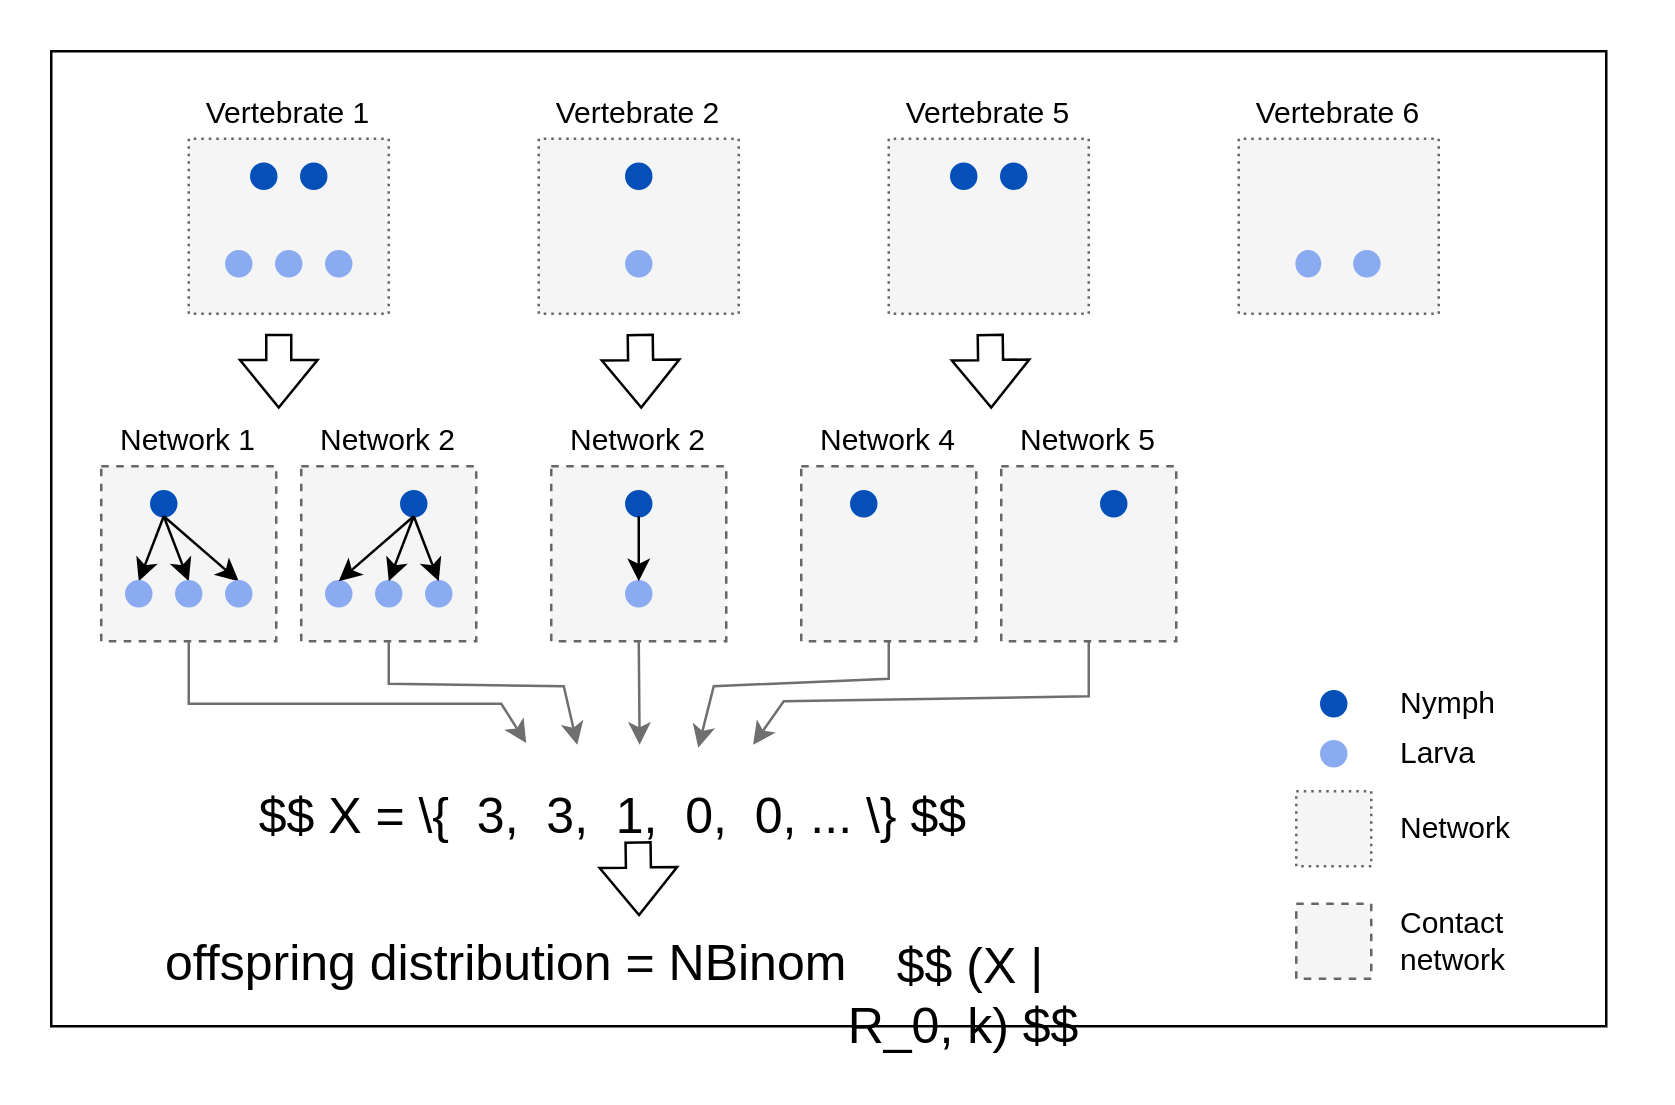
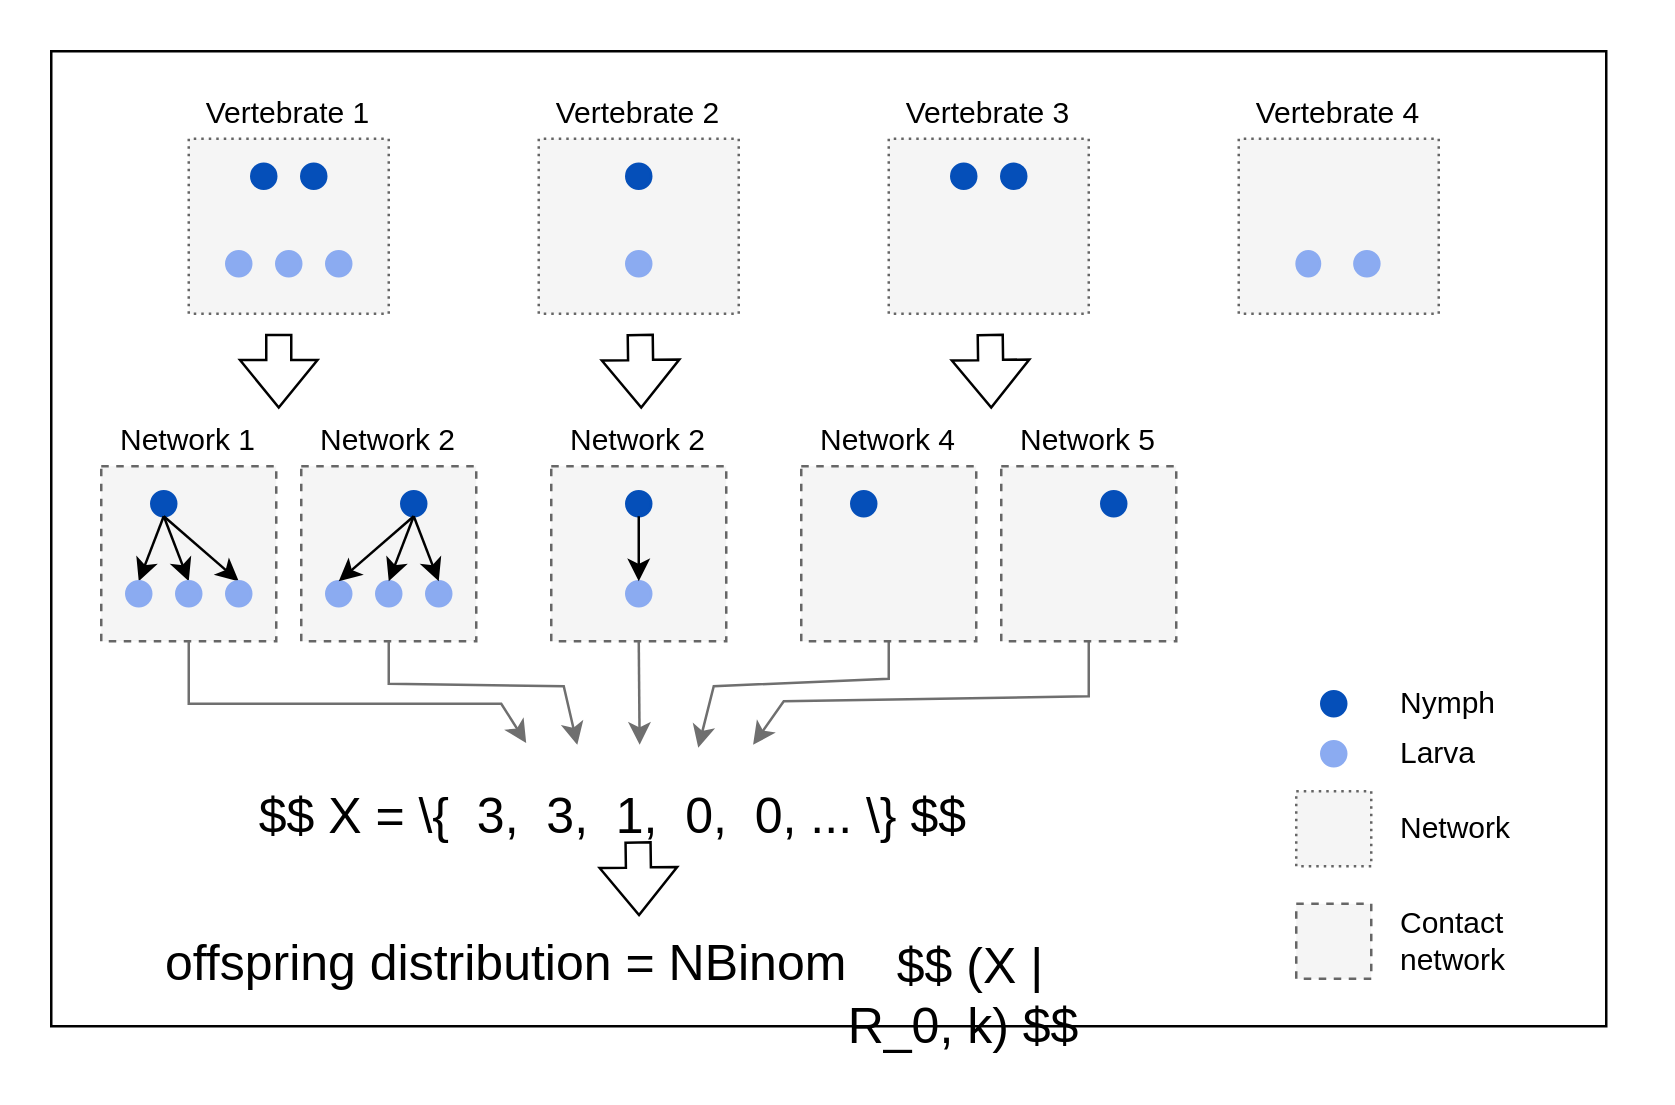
(989, 114) -> (989, 114)
(1339, 114) -> (1339, 114)
